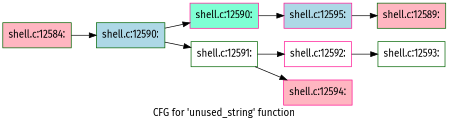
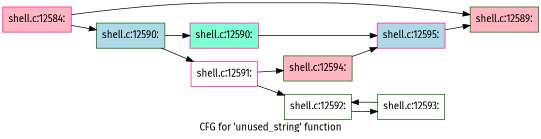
none -> (267, 3)
(37, 35) -> (37, 20)
none -> (361, 53)
(224, 54) -> (224, 74)
(318, 54) -> (318, 107)
(318, 93) -> (318, 68)
none -> (368, 102)
